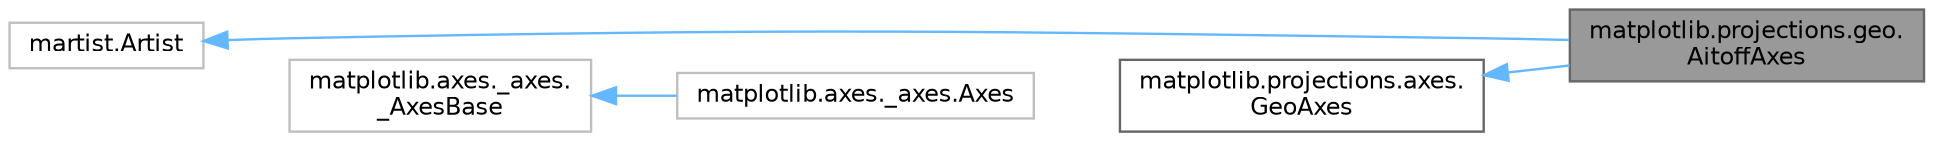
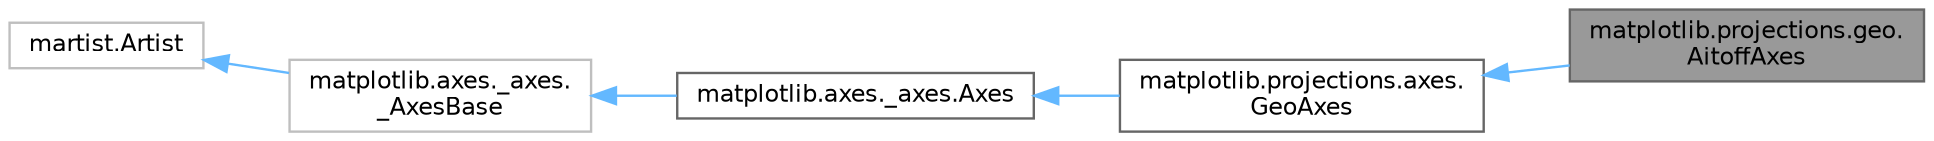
(899, 32) -> (258, 68)
(856, 96) -> (856, 96)
none -> (1089, 96)
